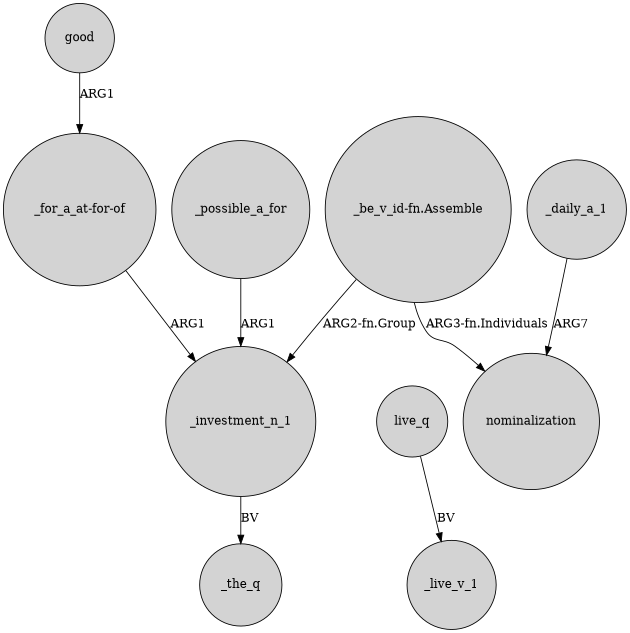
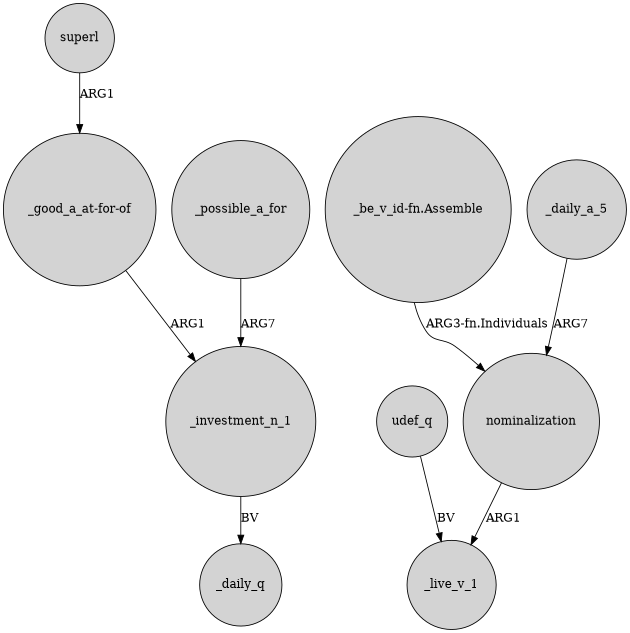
(80, 38) -> (80, 38)
(80, 210) -> (80, 210)
(577, 210) -> (577, 210)
(324, 317) -> none
(258, 324) -> (258, 324)
(412, 421) -> (412, 421)
none -> (488, 510)
(241, 585) -> (241, 585)
